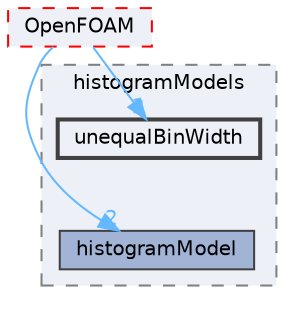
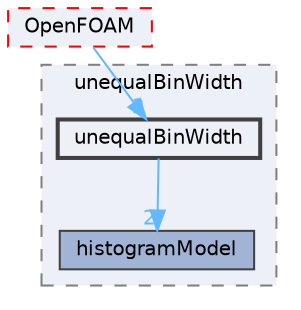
(159, 84) -> (159, 84)
(28, 129) -> (158, 184)
